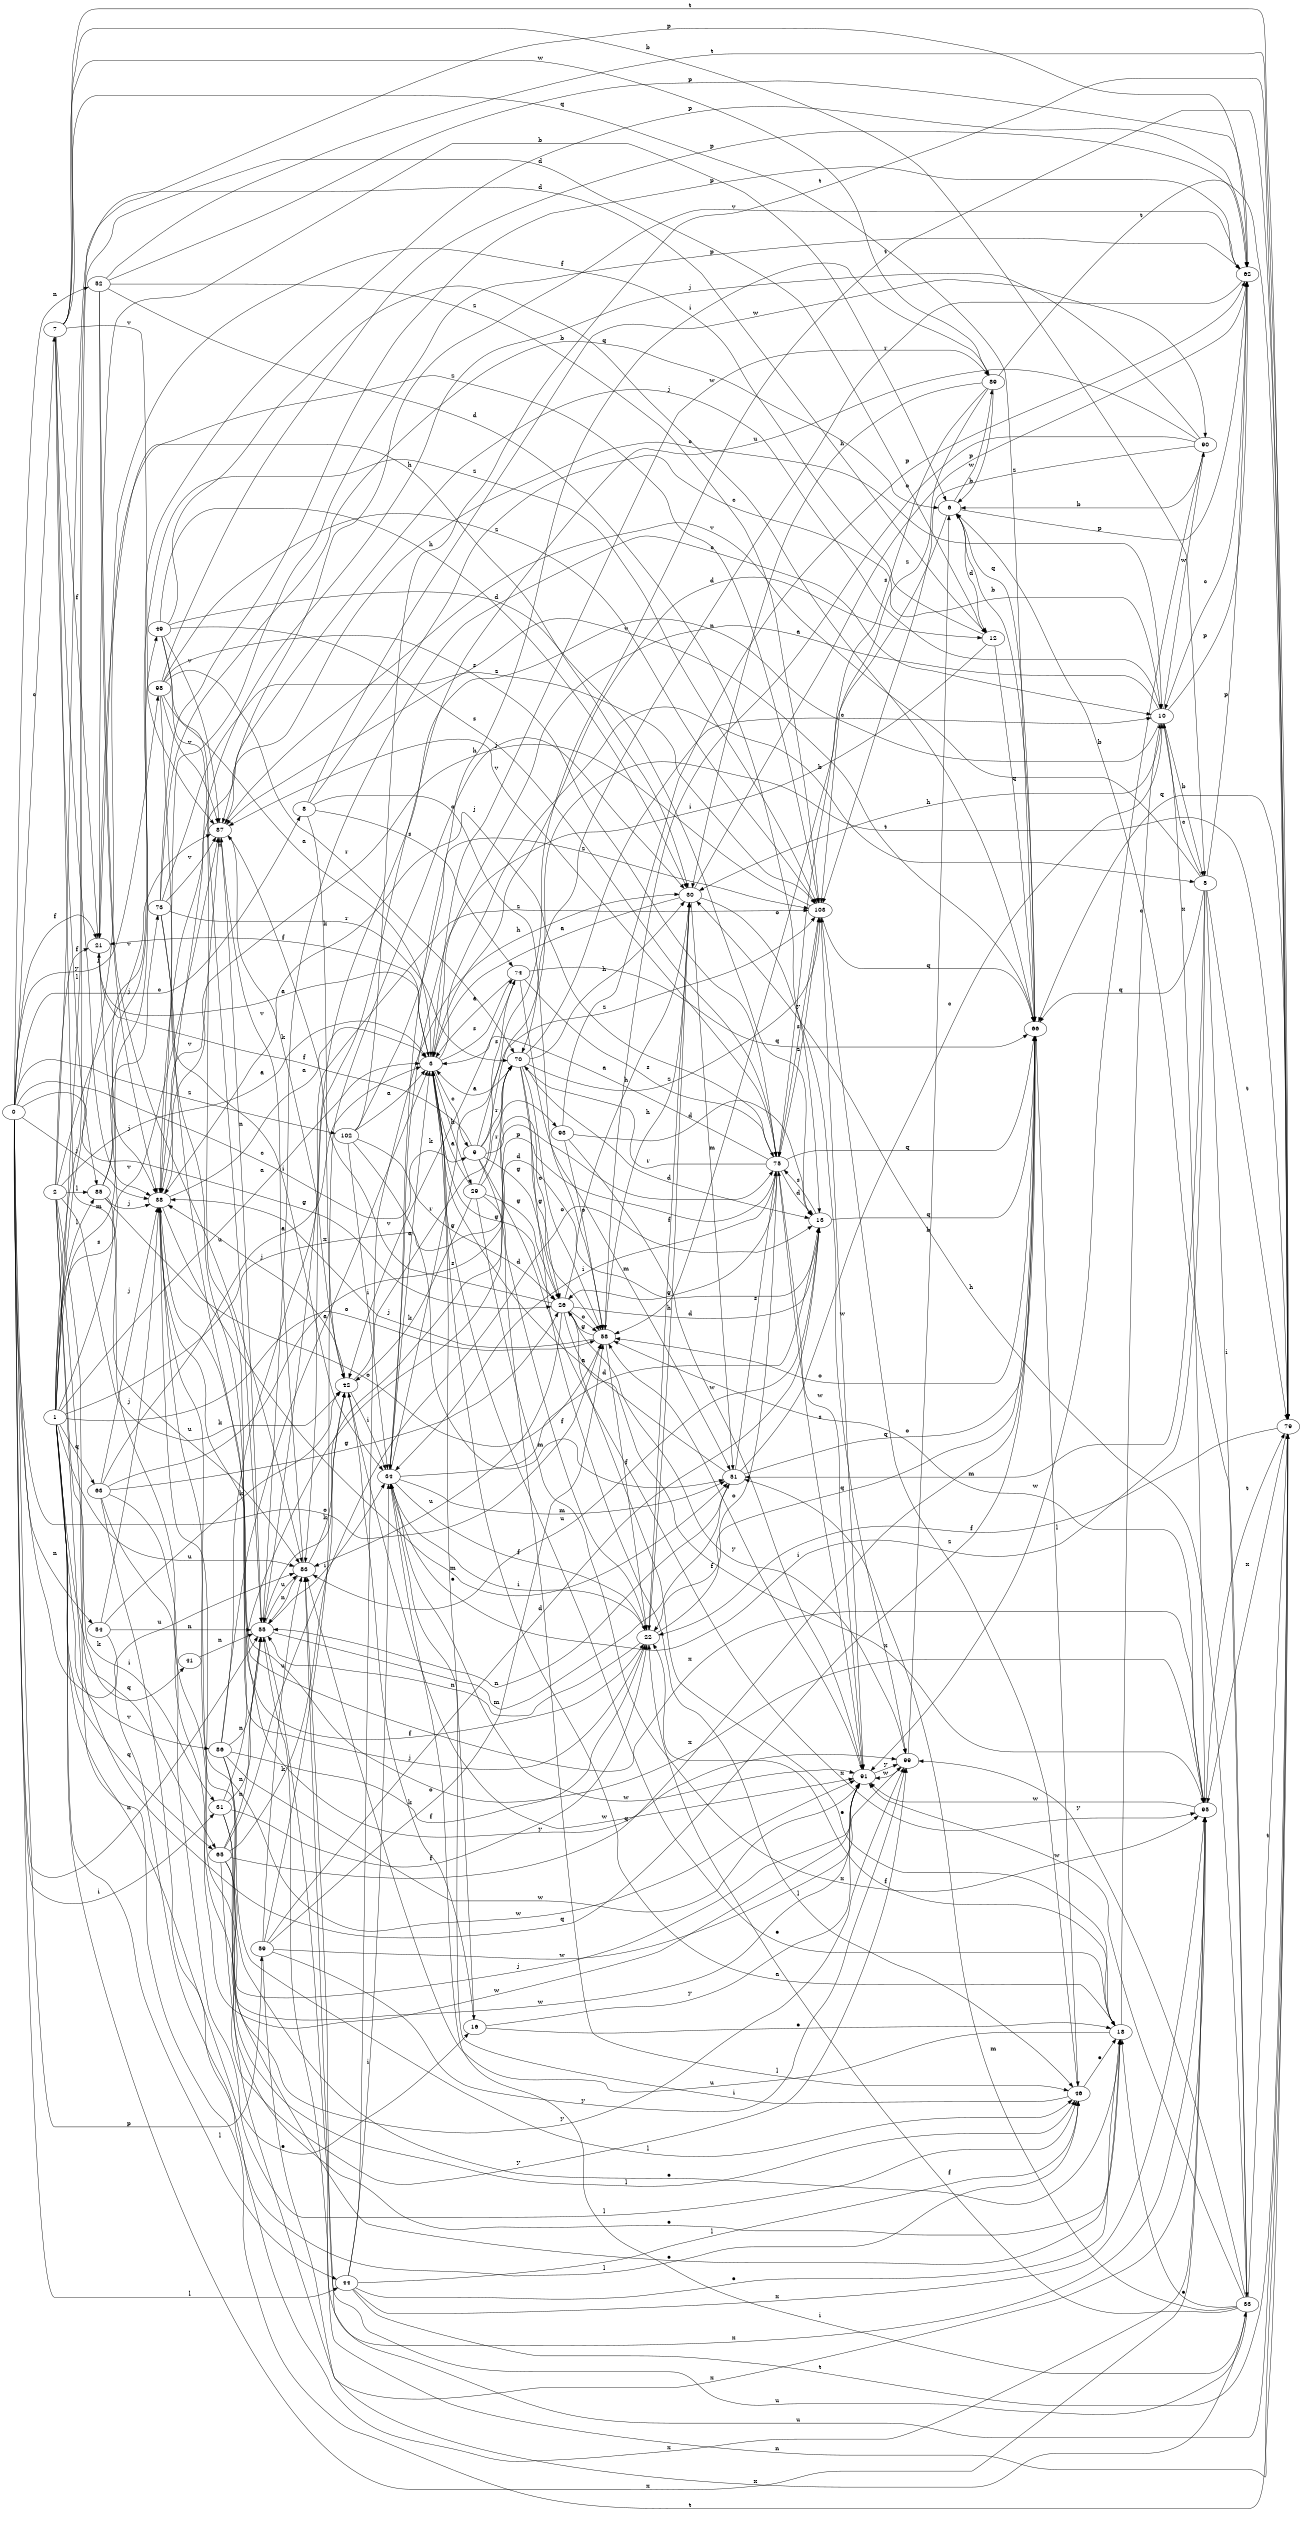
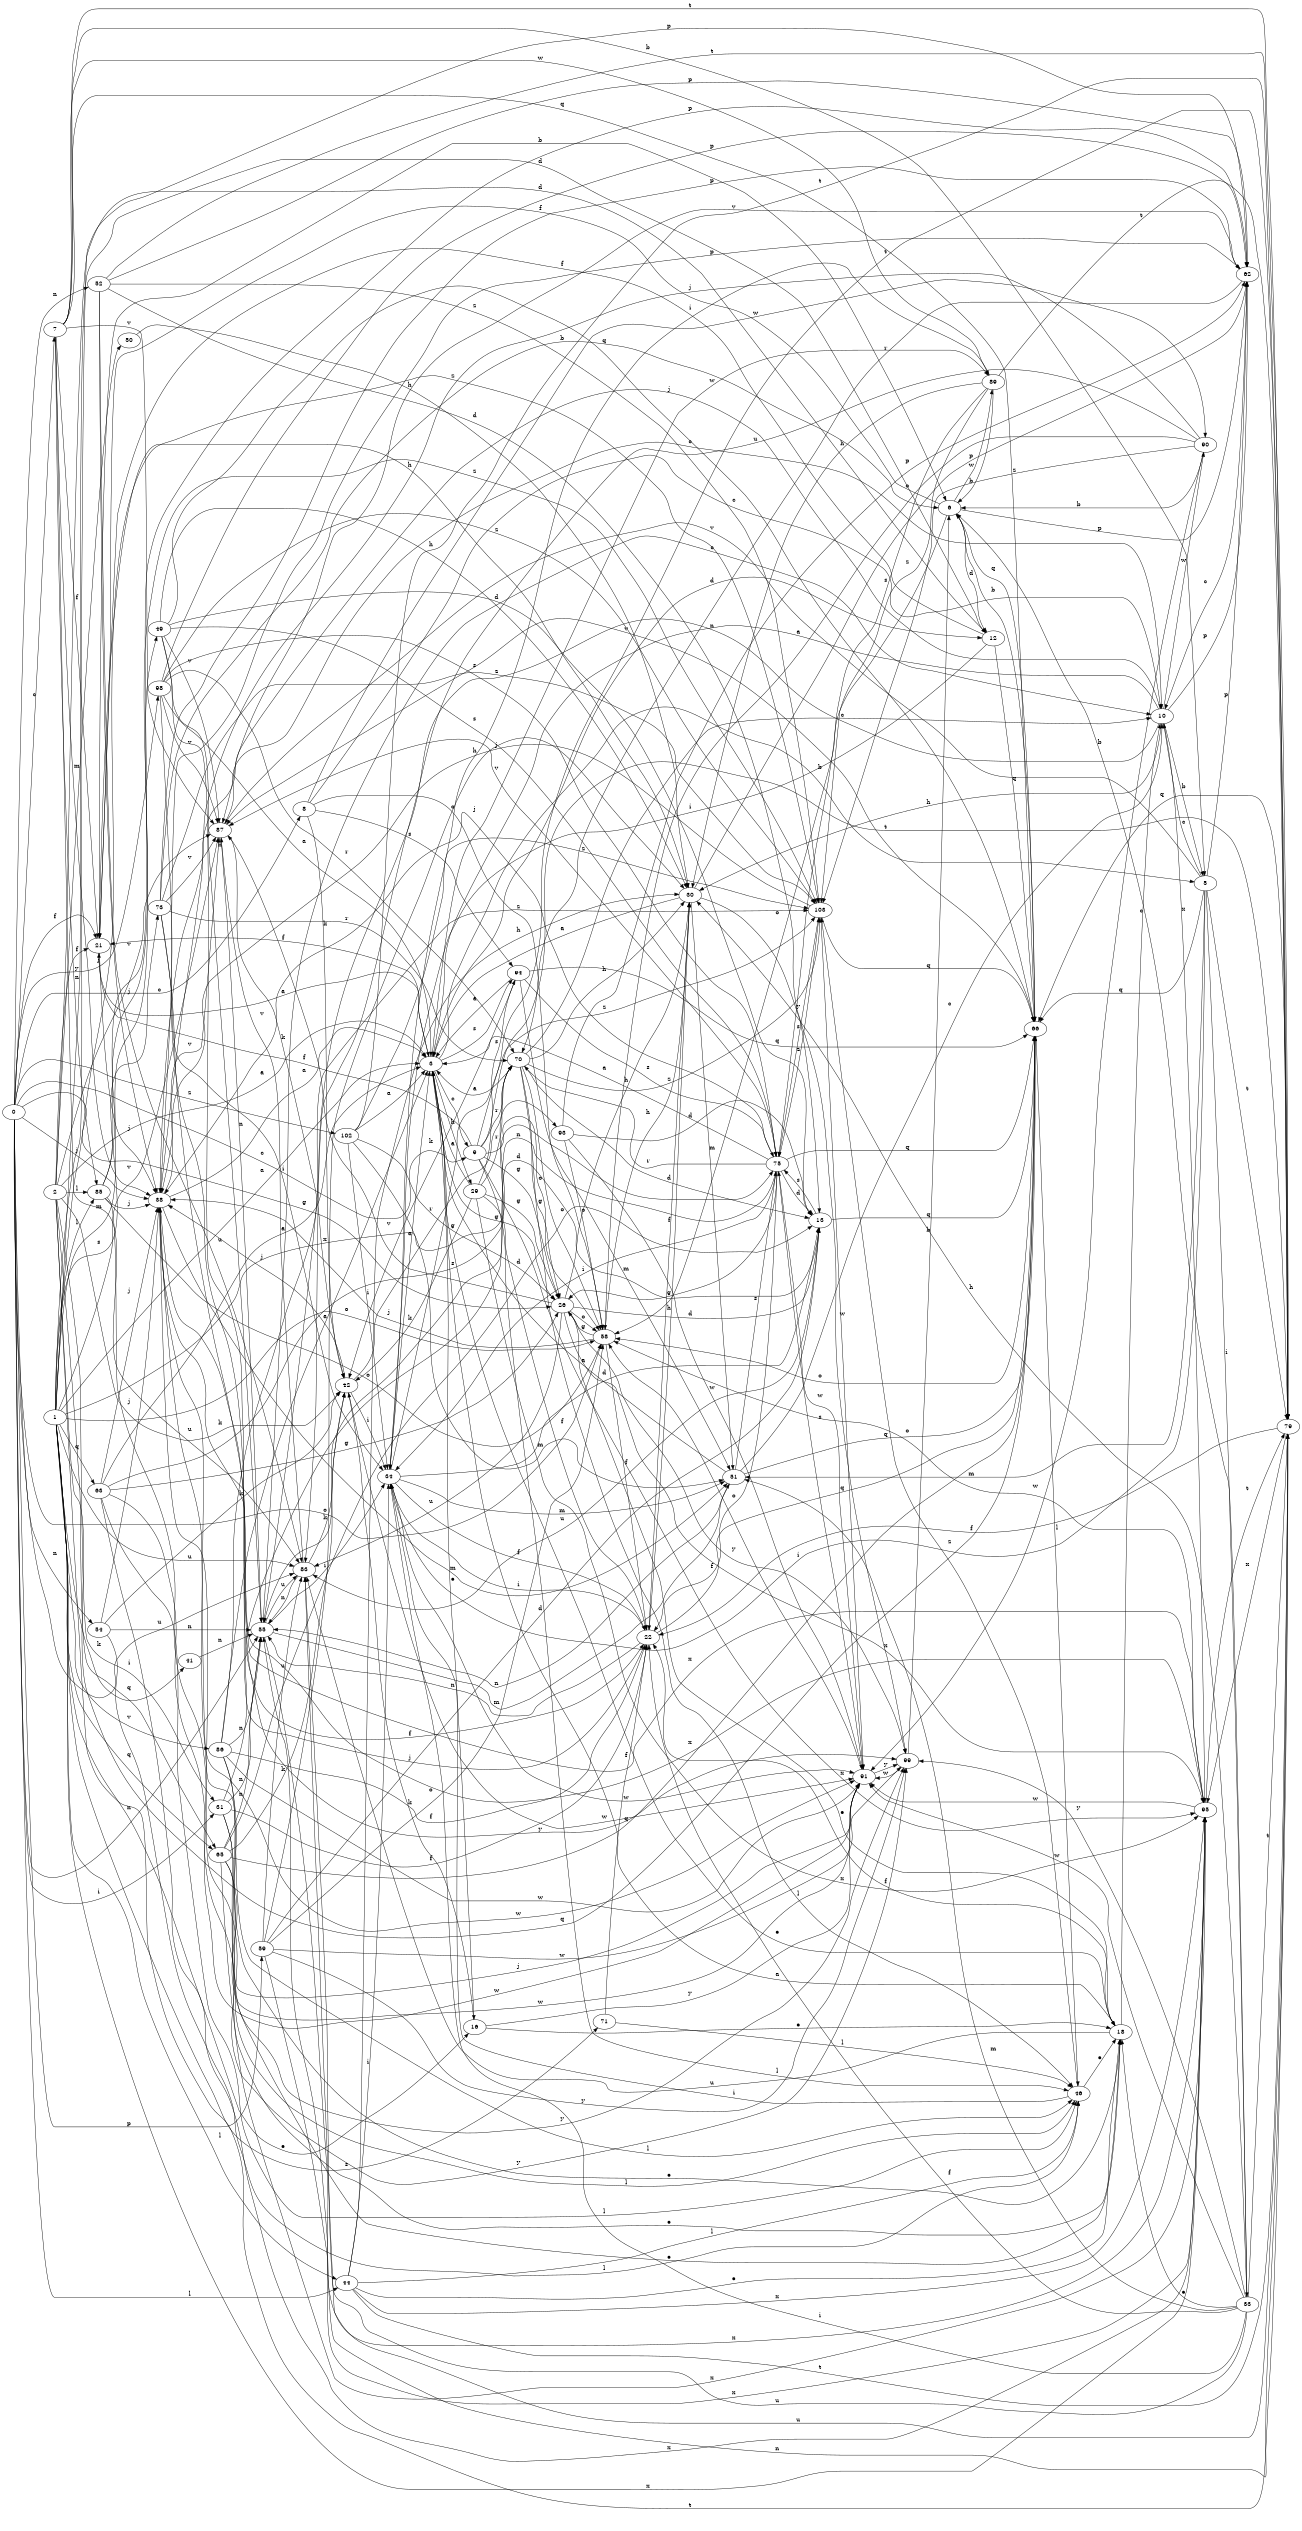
none -> (291, 263)
none -> (129, 340)
(519, 973) -> (519, 973)
(77, 977) -> (77, 977)
(519, 1135) -> (519, 1135)
none -> (604, 2022)
(612, 2472) -> (786, 2390)
